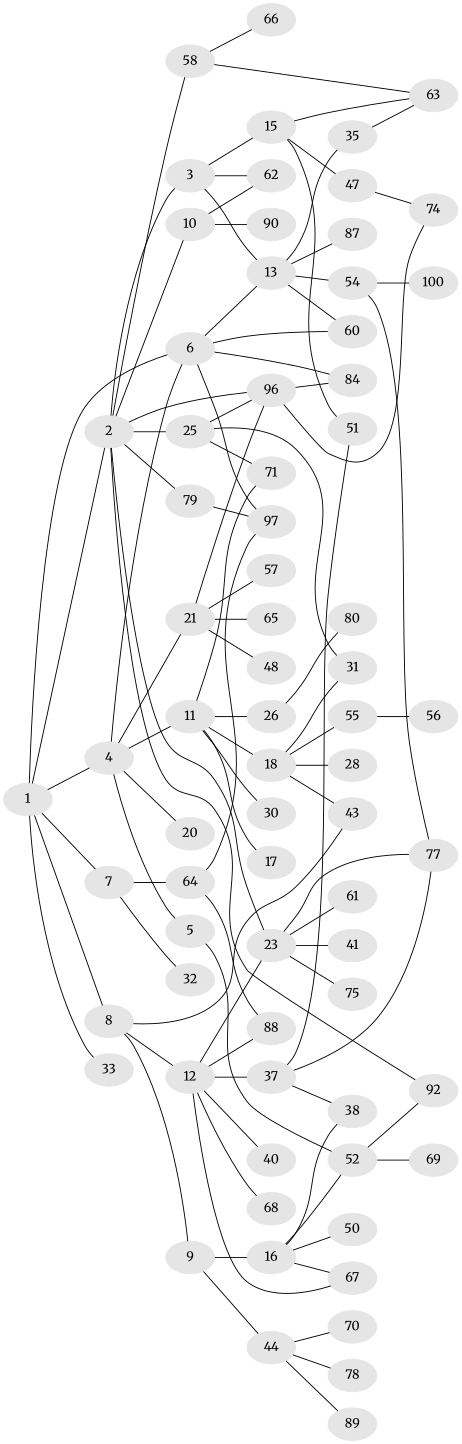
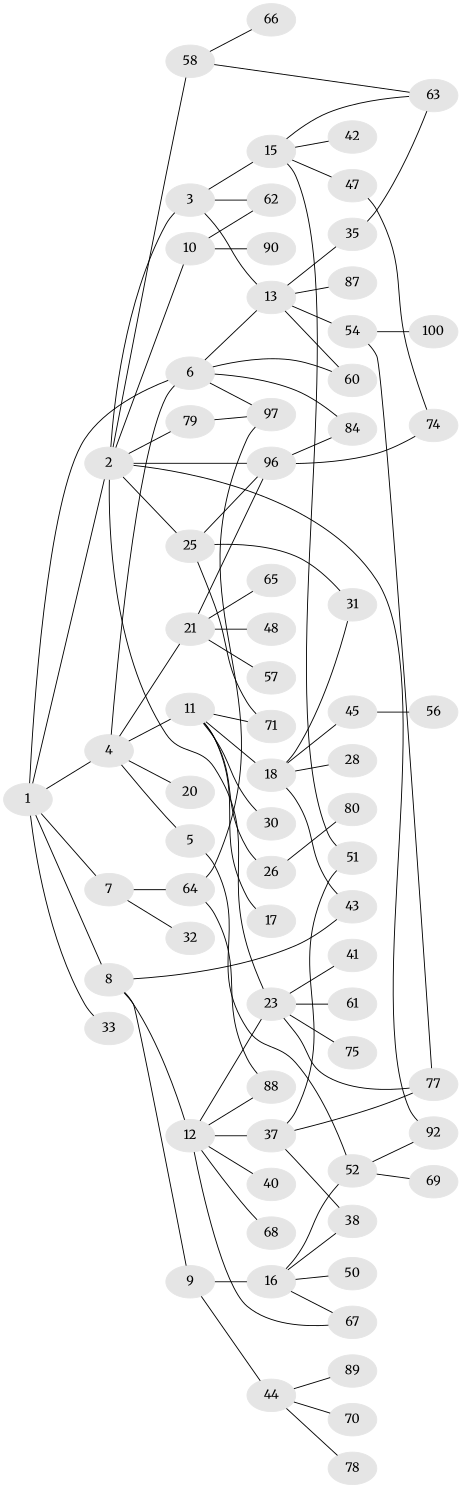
none -> (352, 137)
(352, 717) -> (352, 712)
